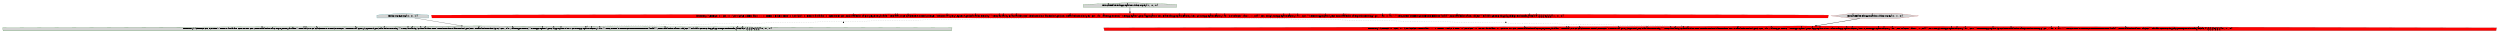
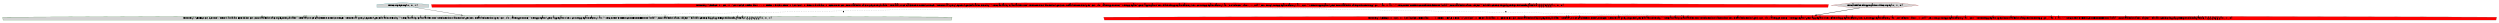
(1130, 5) -> none
